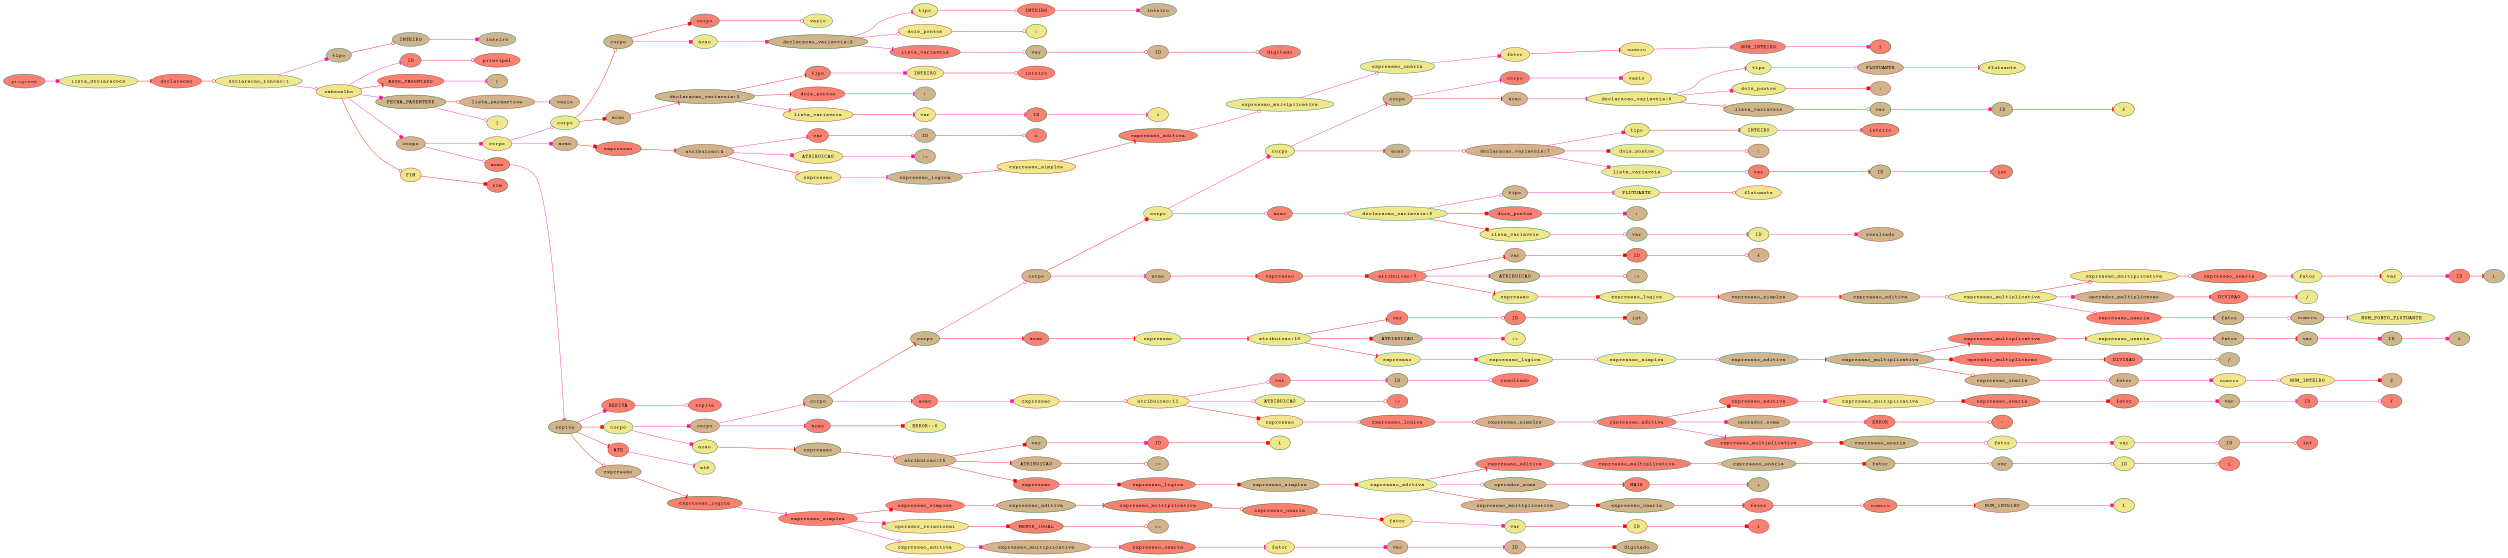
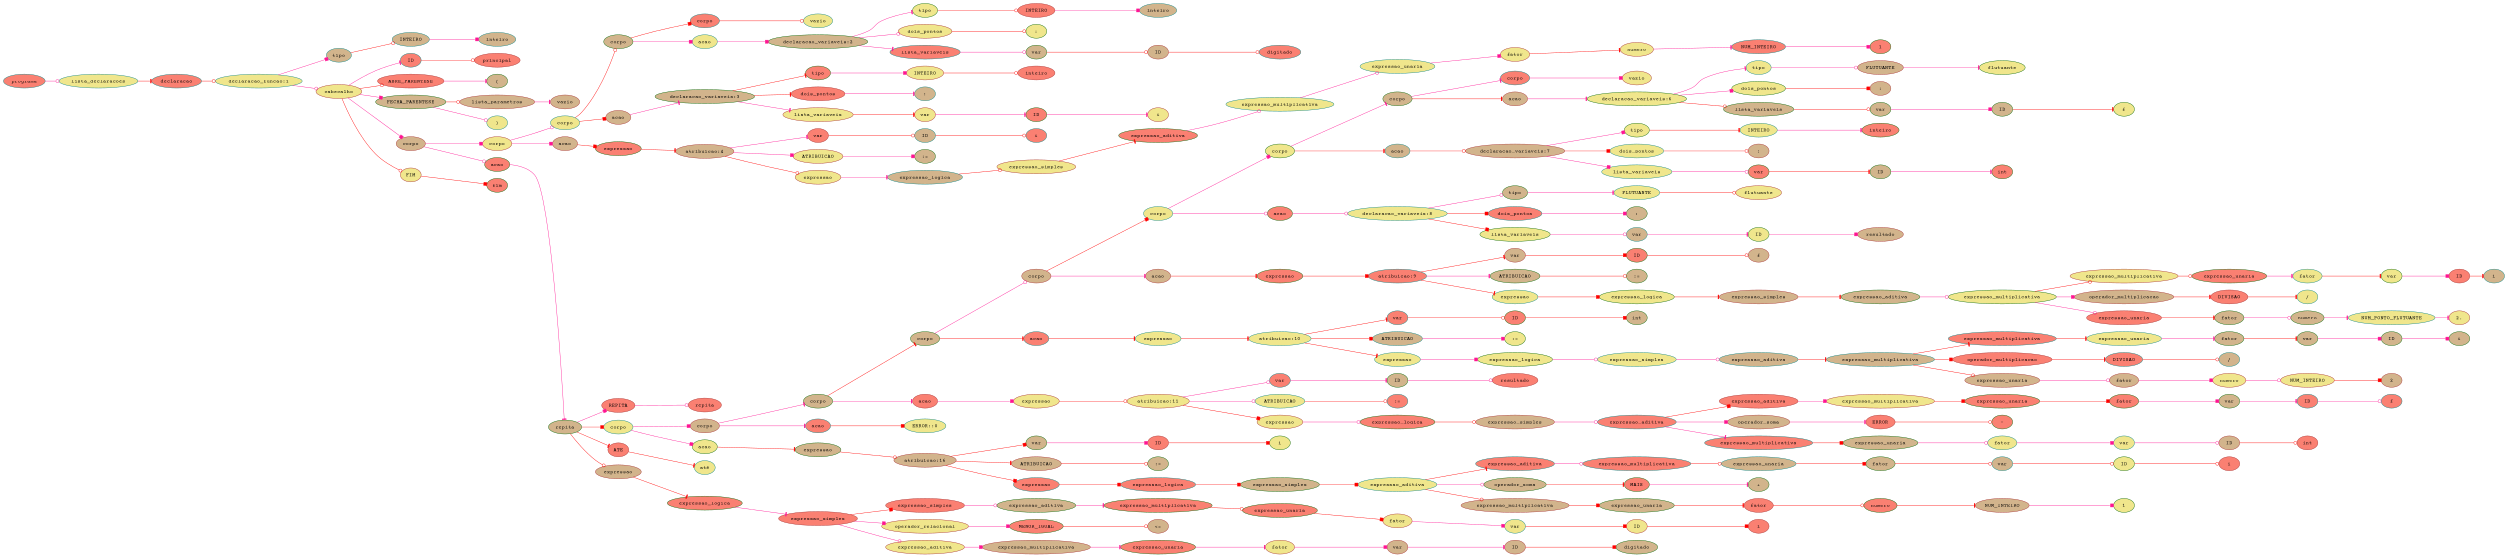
(51, 81) -> (51, 81)
(177, 81) -> (177, 81)
(370, 87) -> (370, 87)
none -> (2459, 318)
(661, 459) -> (661, 459)
(987, 526) -> (987, 526)
